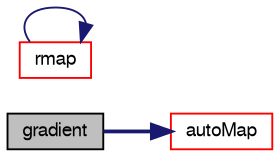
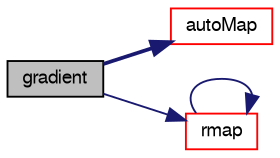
none -> (136, 104)
